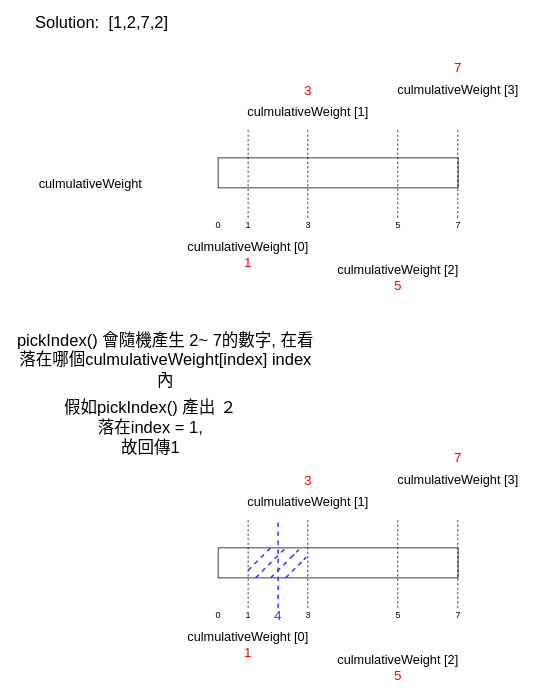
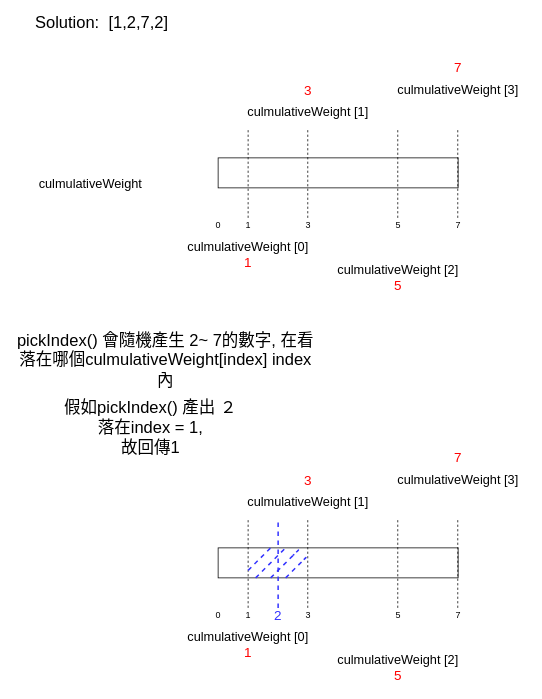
(278, 615) -> (278, 615)
